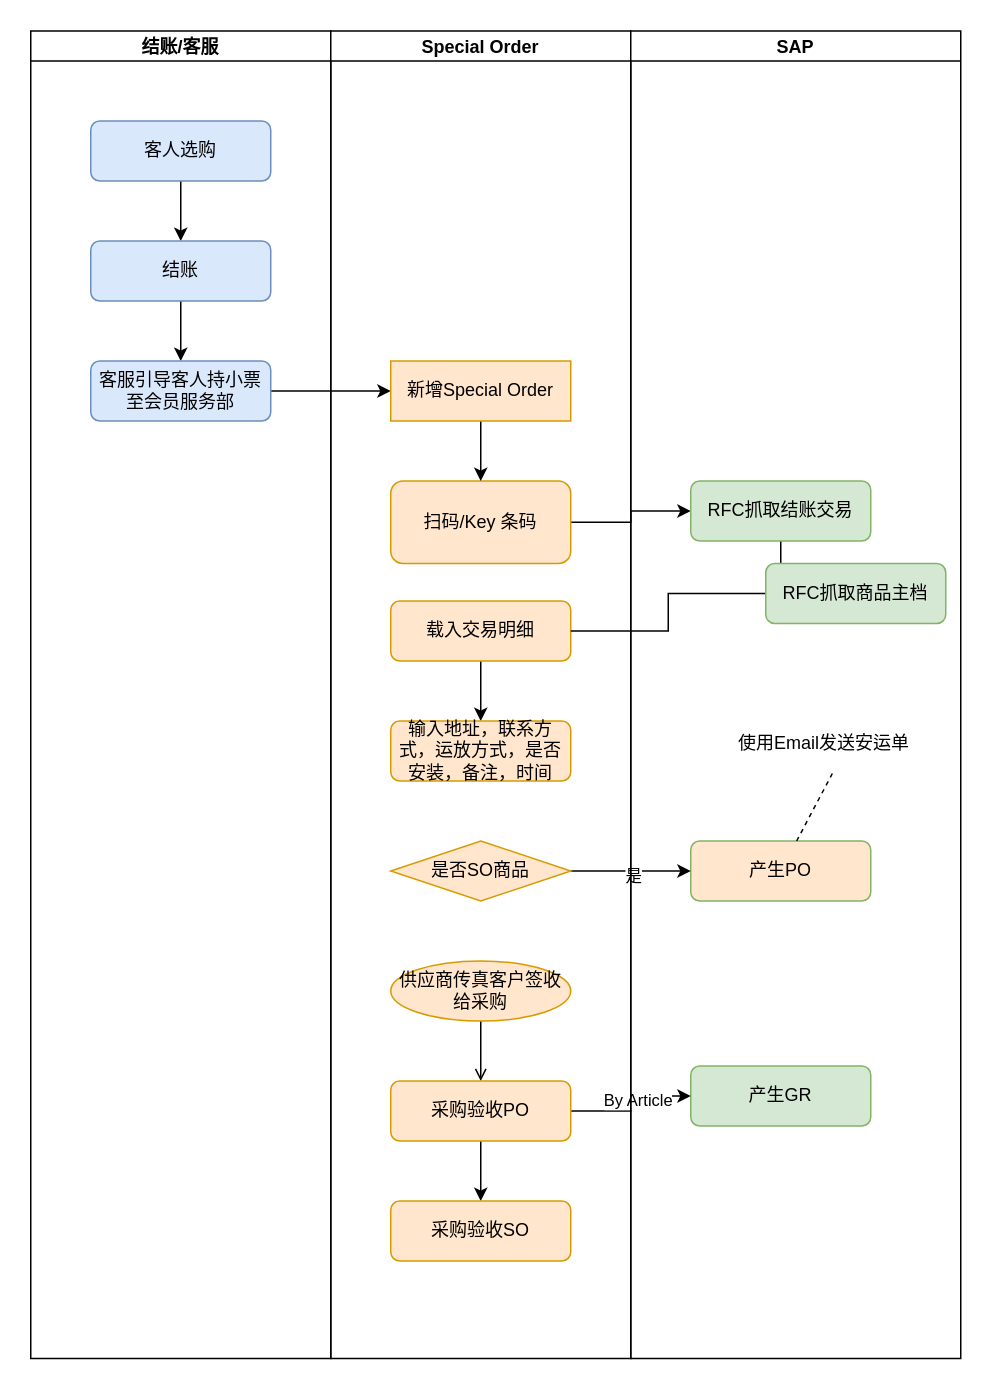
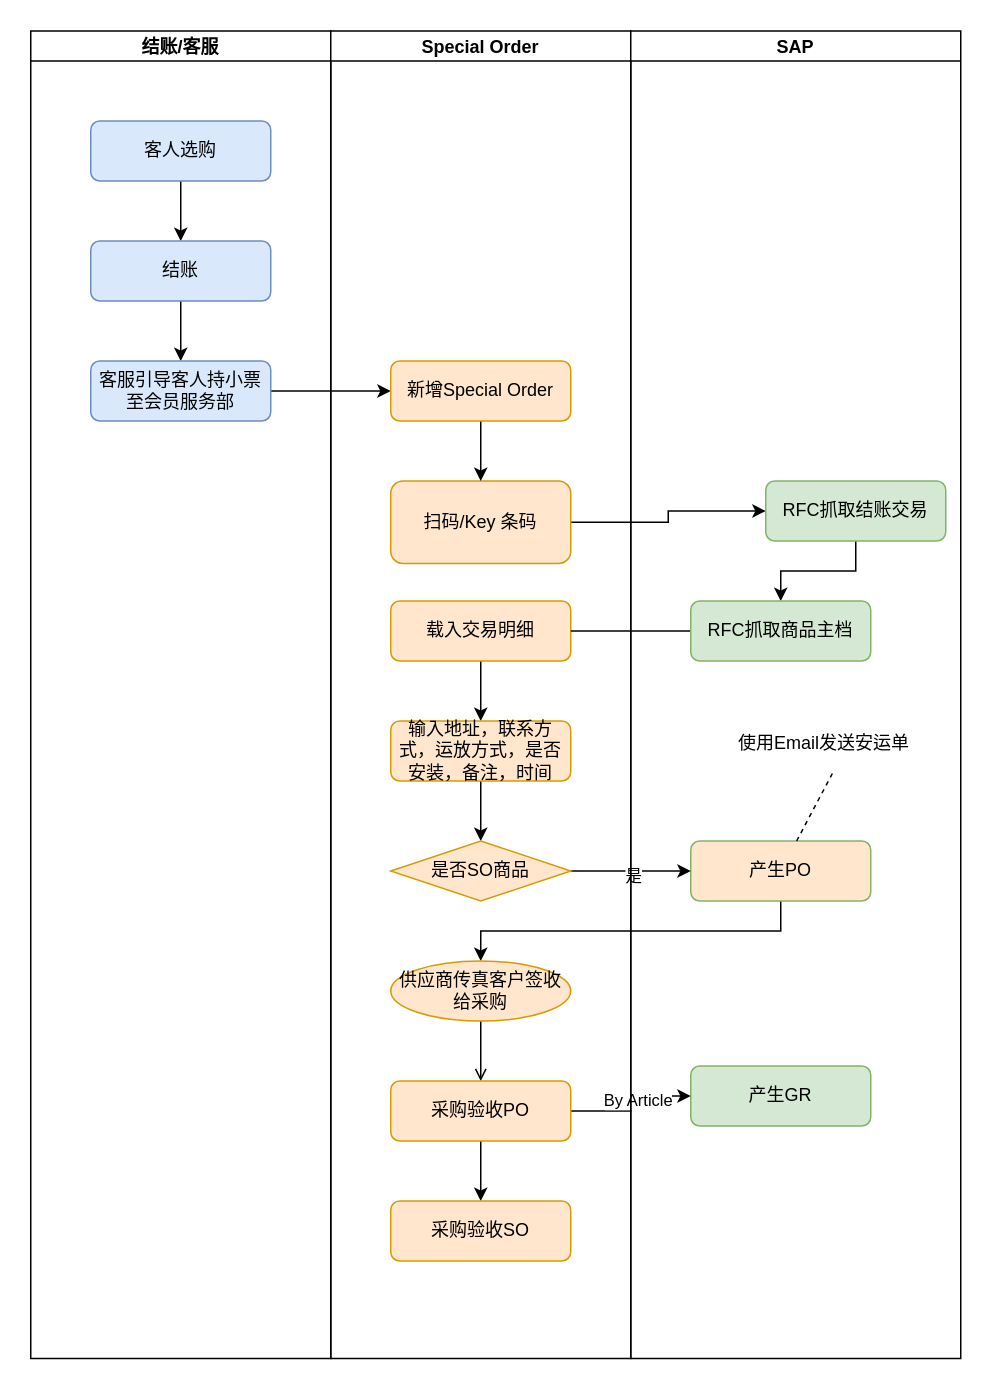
(481, 391) -> (481, 391)
(781, 511) -> (856, 511)
(856, 593) -> (781, 631)
none -> (481, 806)
none -> (636, 931)
